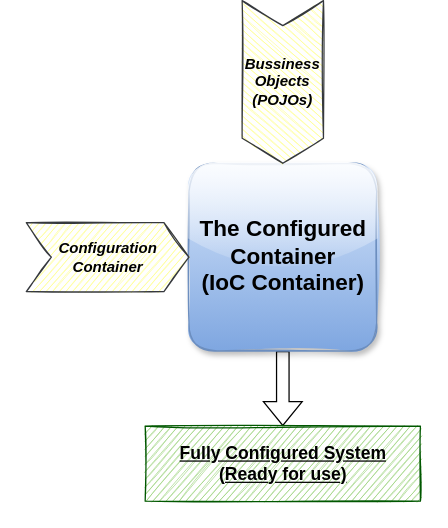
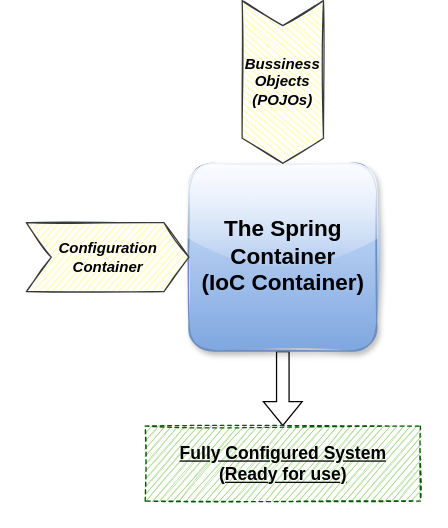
(283, 257) -> (283, 257)
(283, 463) -> (283, 463)
